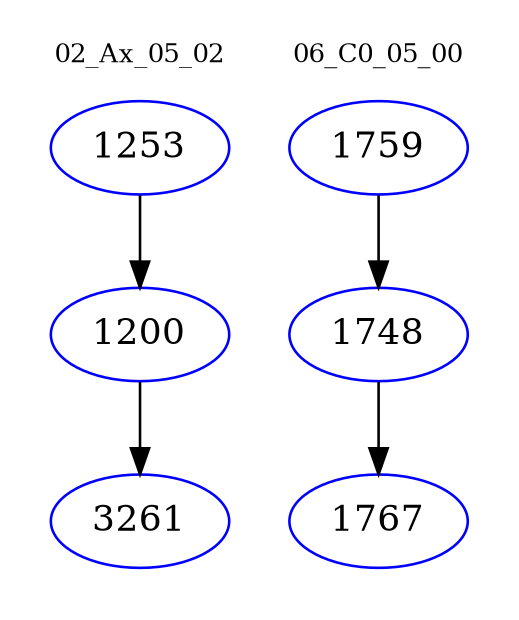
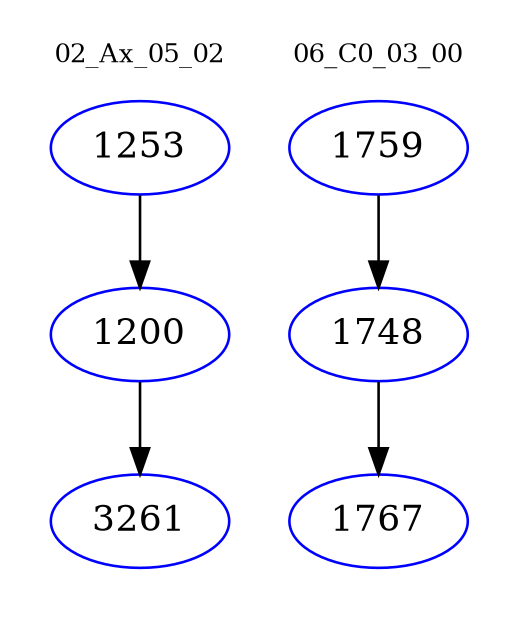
(379, 56) -> (379, 56)
